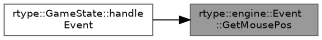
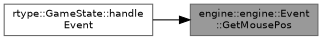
(254, 20) -> (254, 20)
